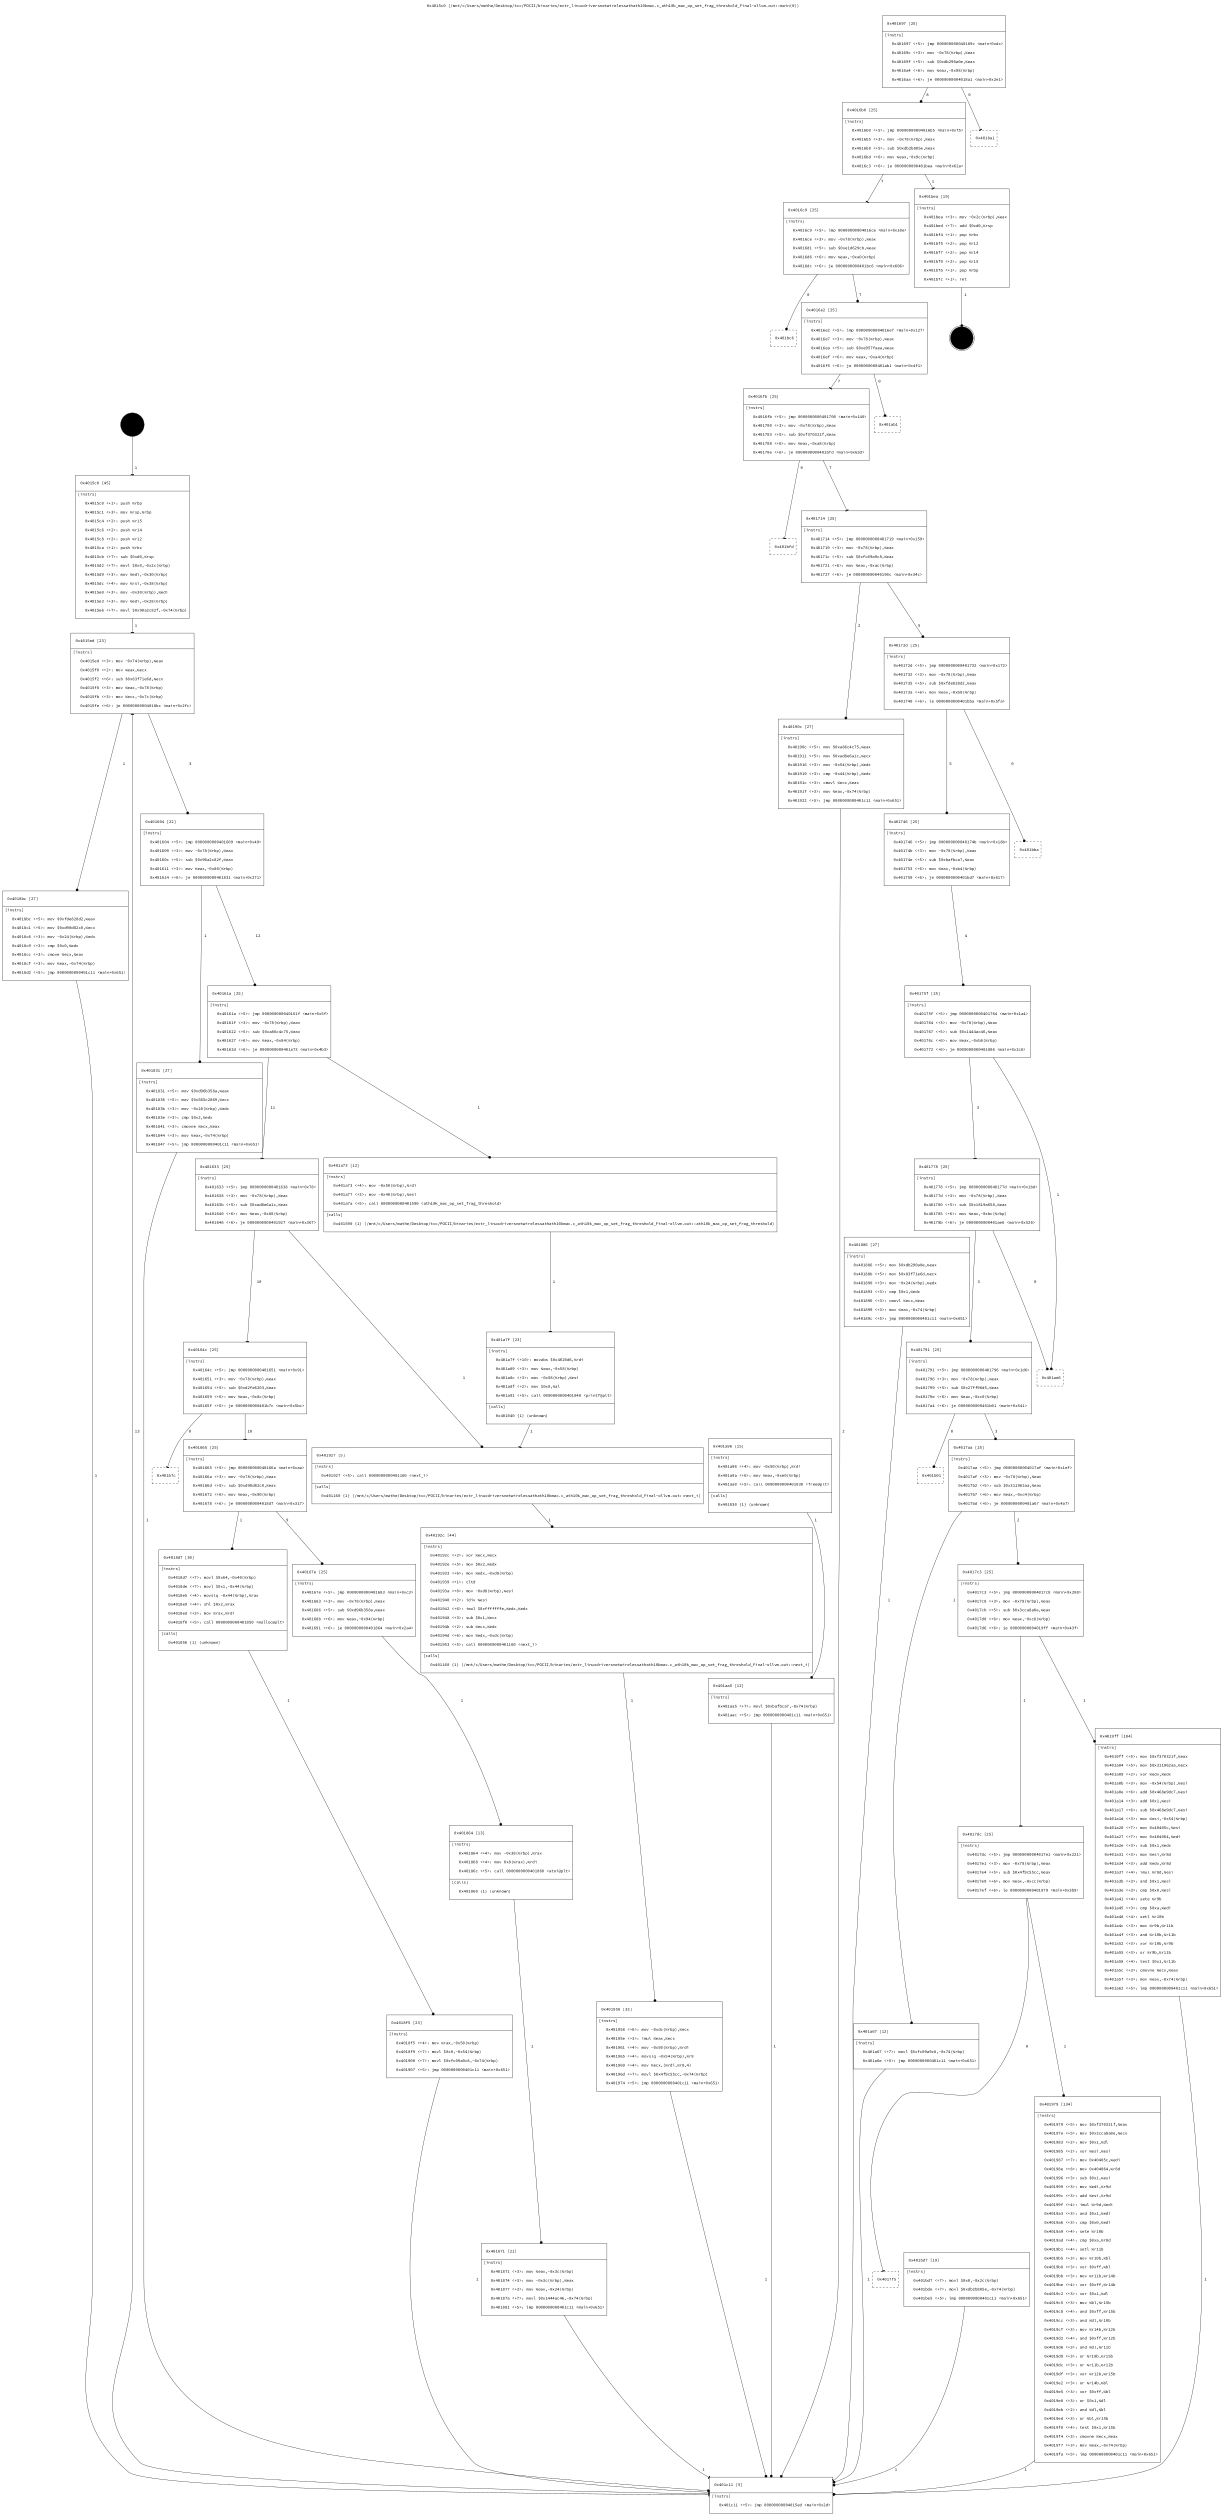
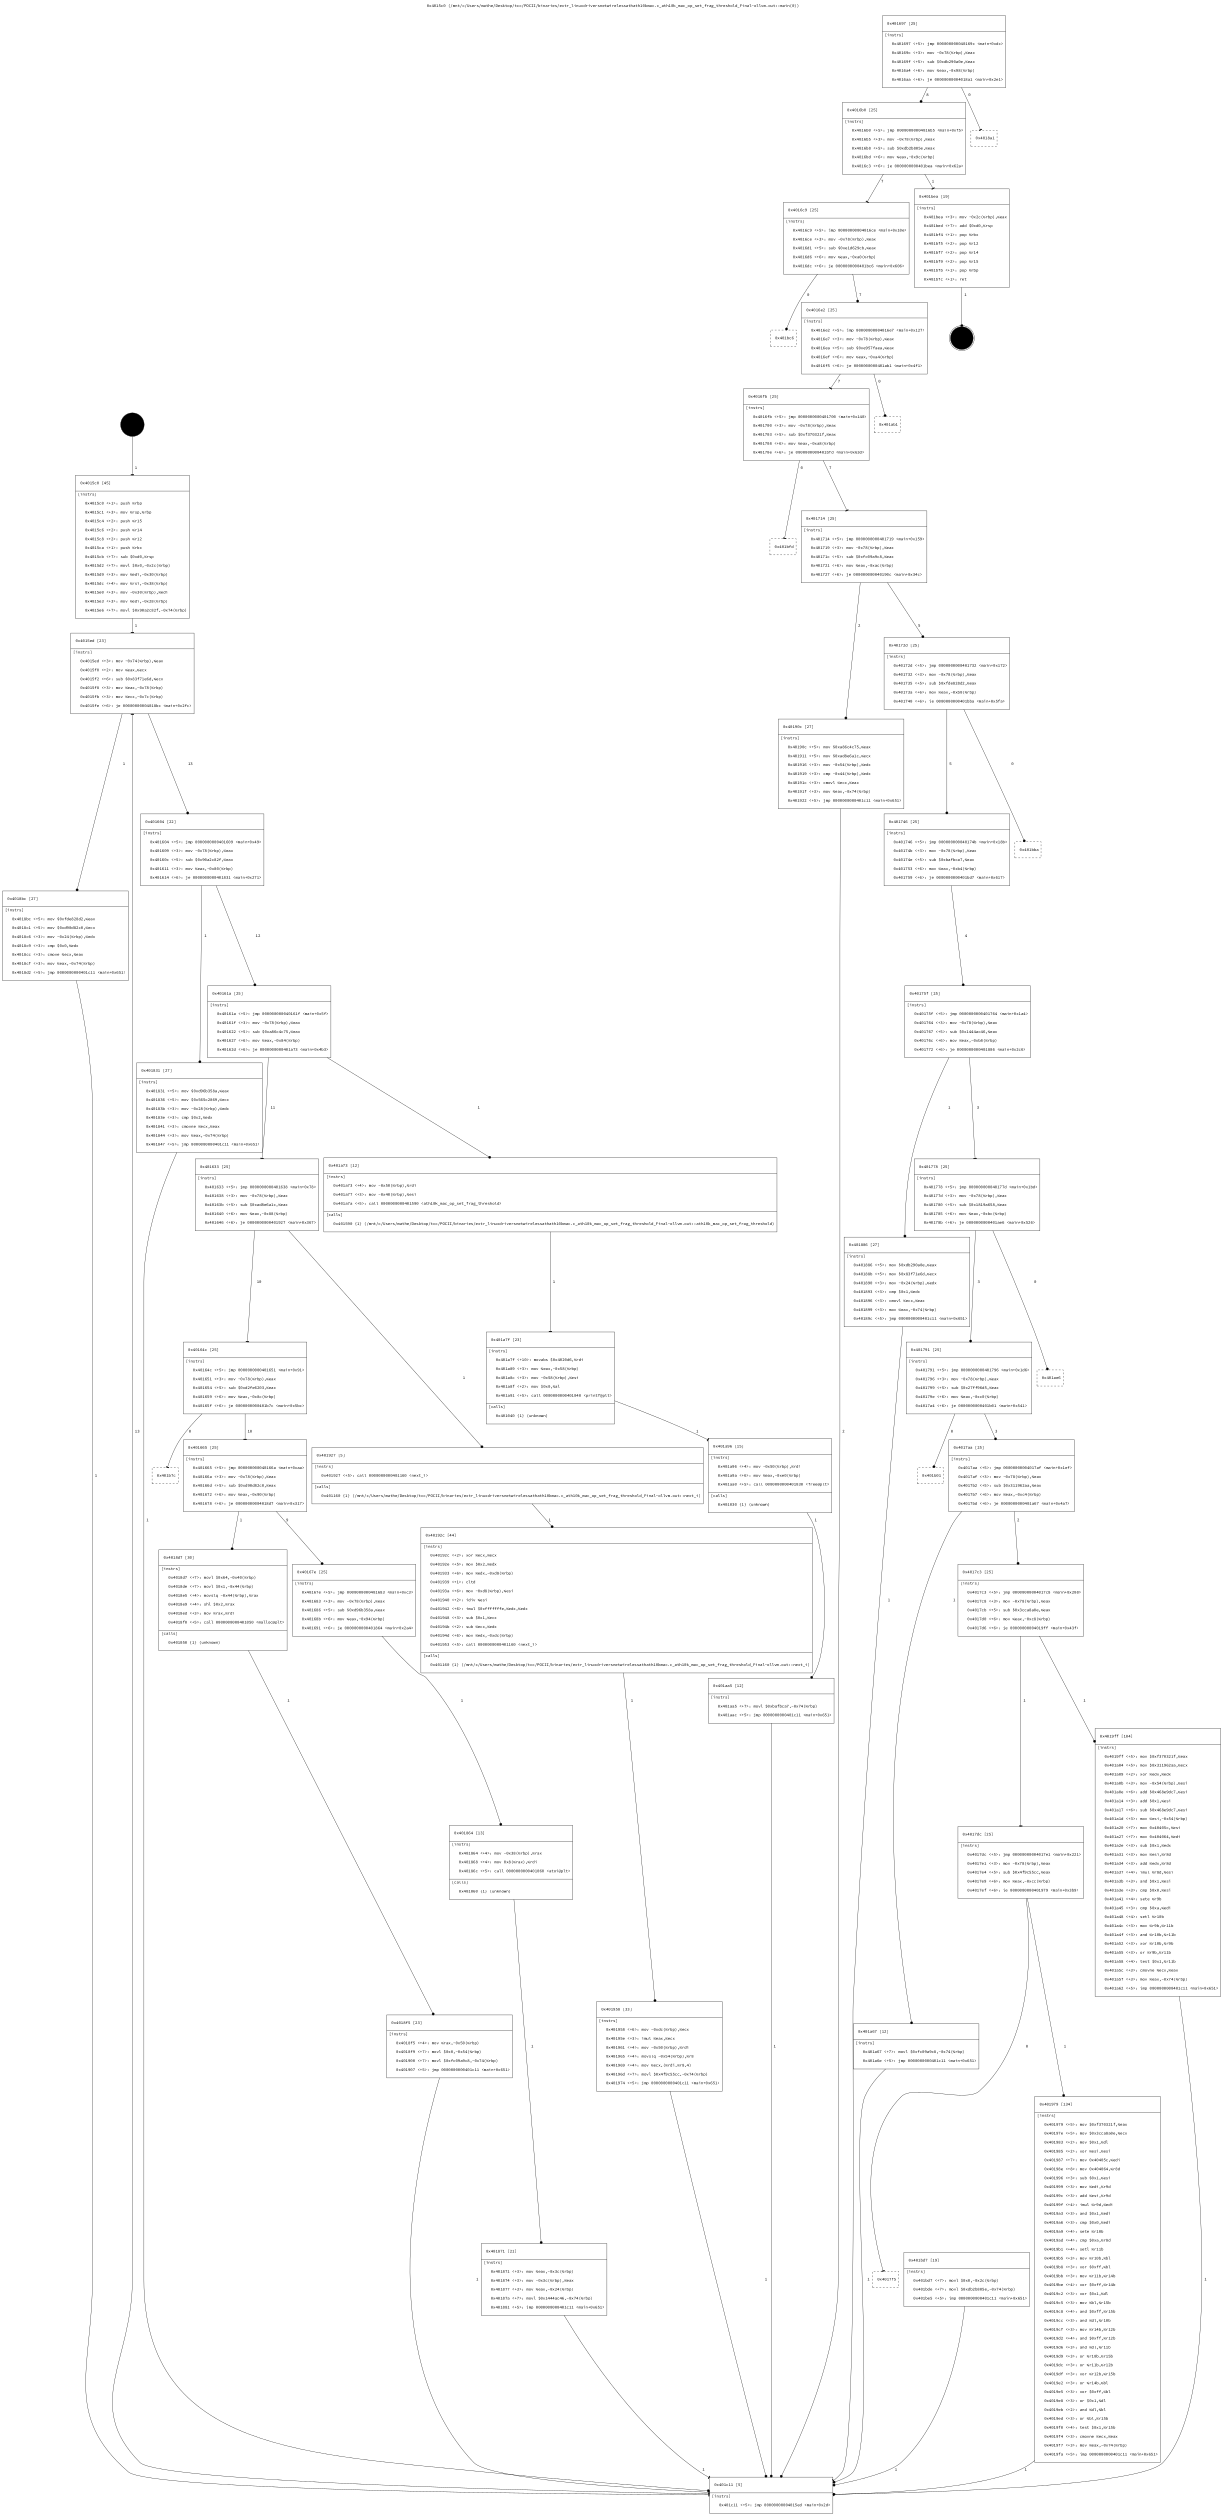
(189, 764) -> (189, 764)
(1052, 1206) -> (915, 1143)
(525, 1435) -> (661, 1419)
